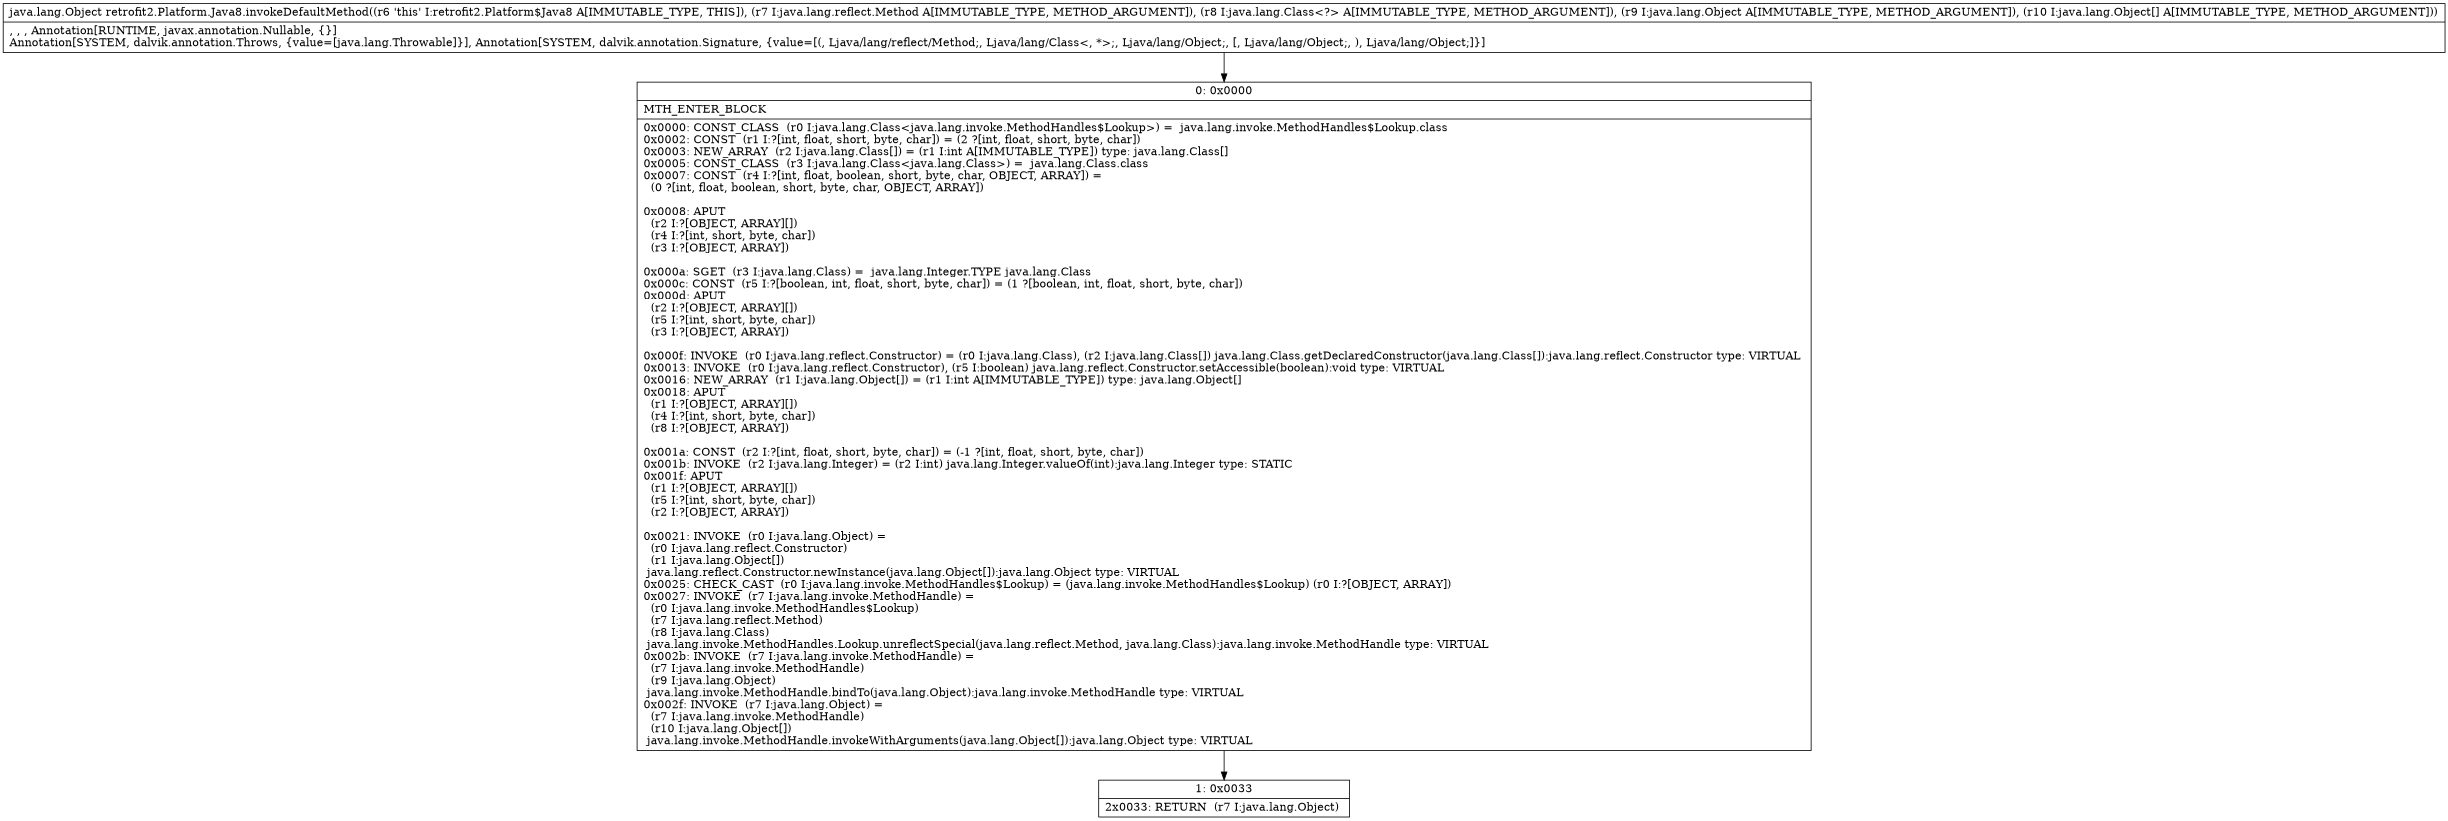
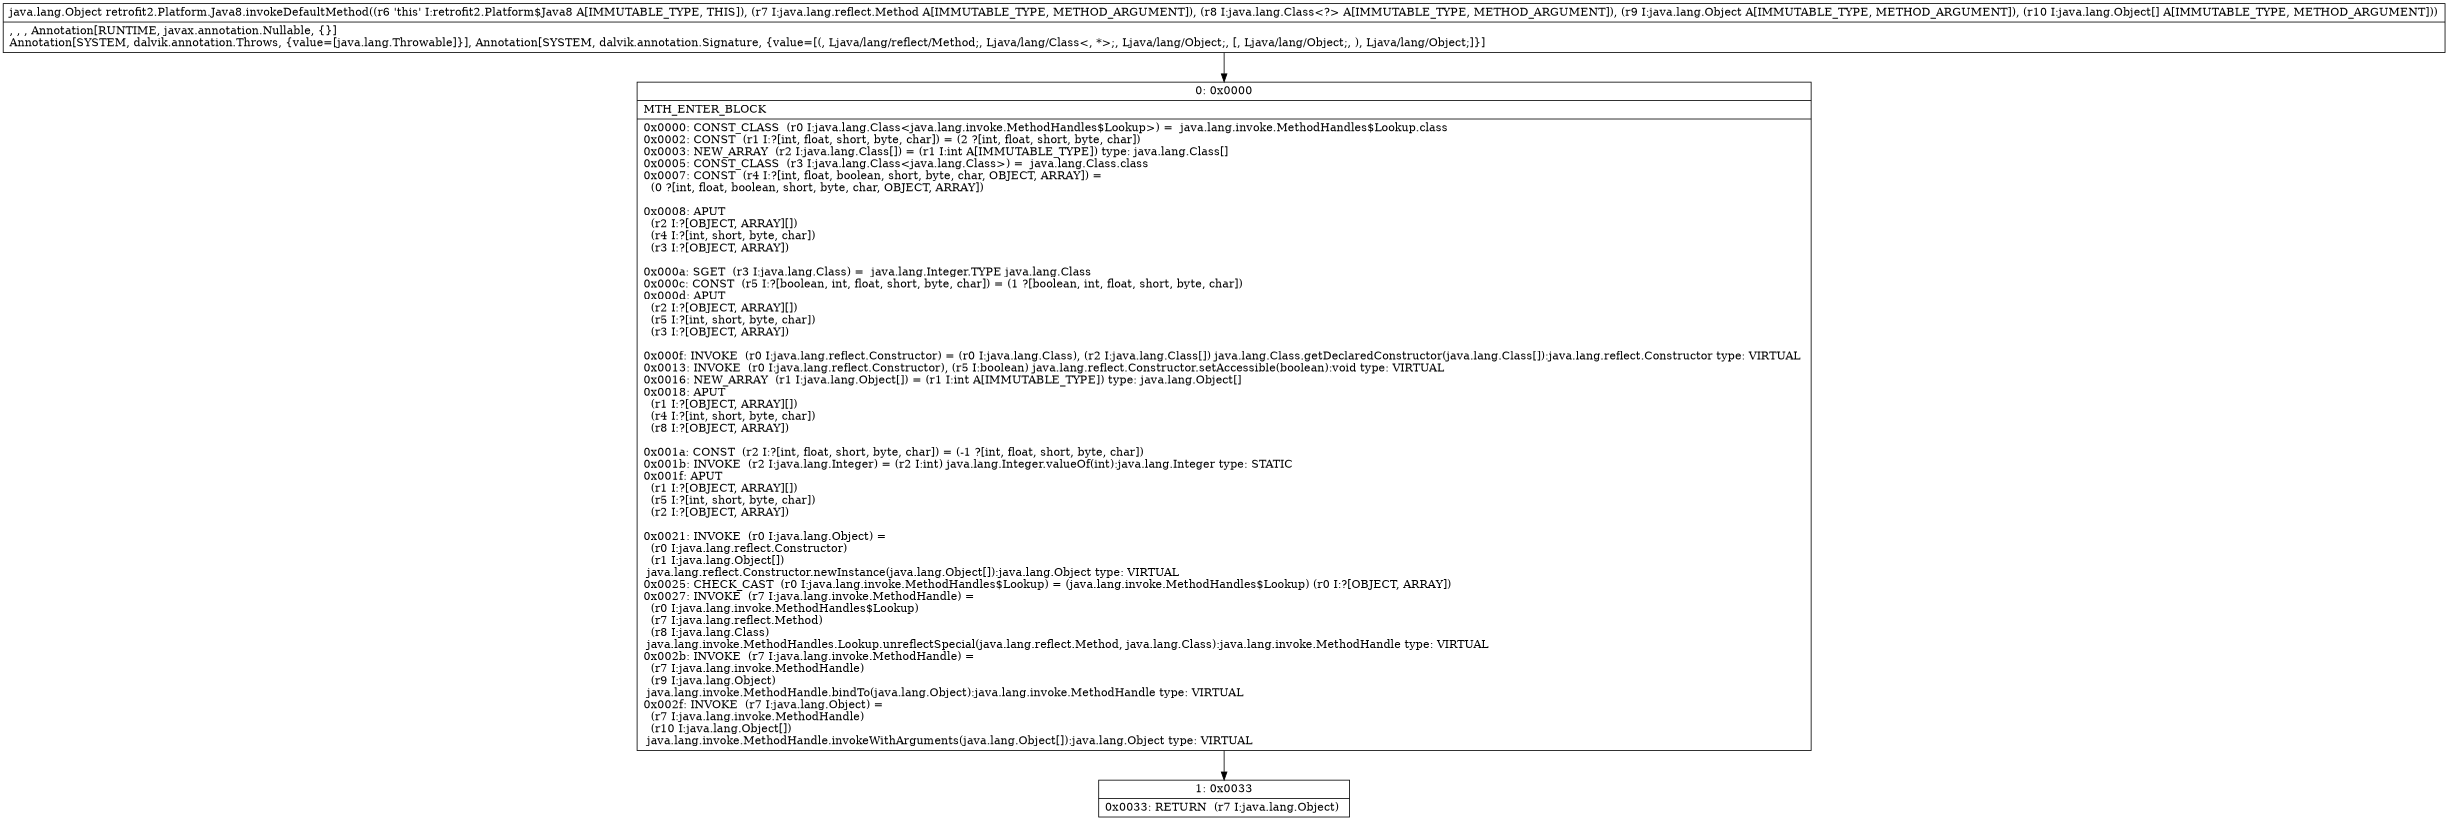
(1224, 807) -> (1224, 807)
